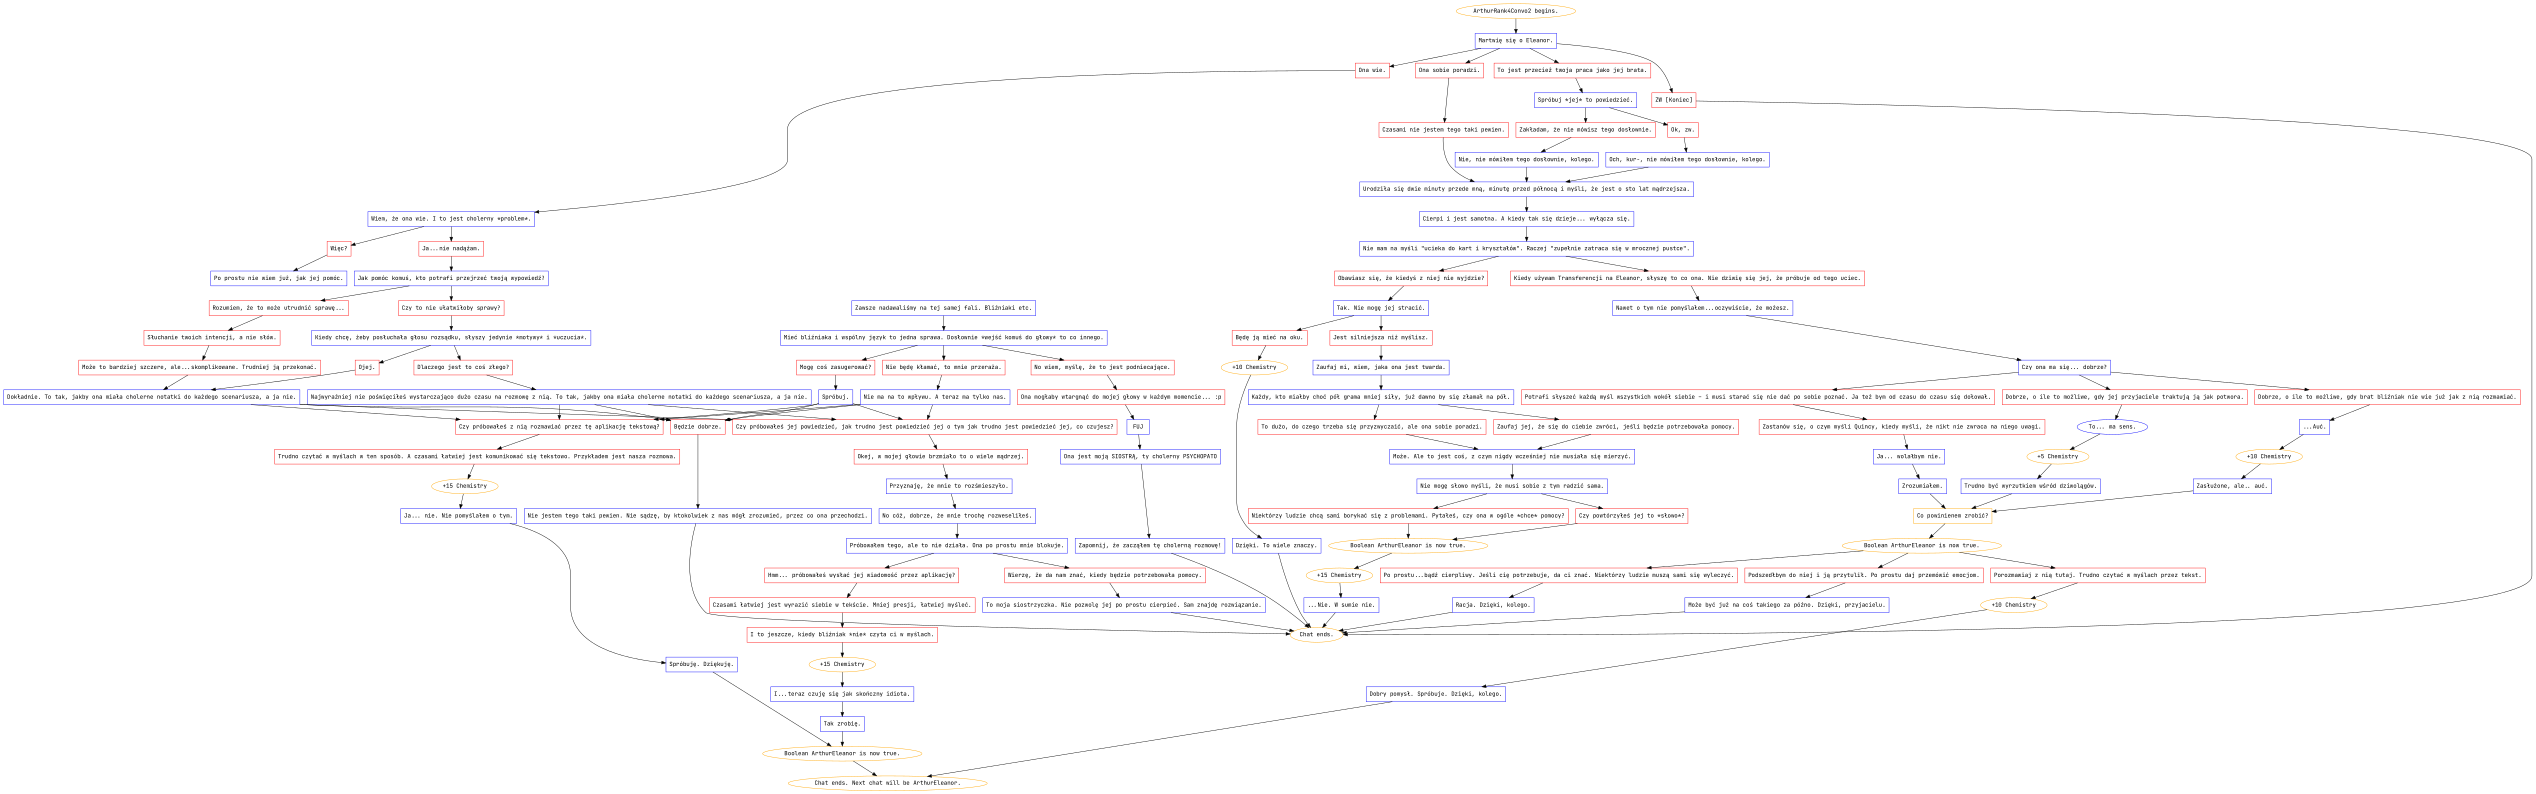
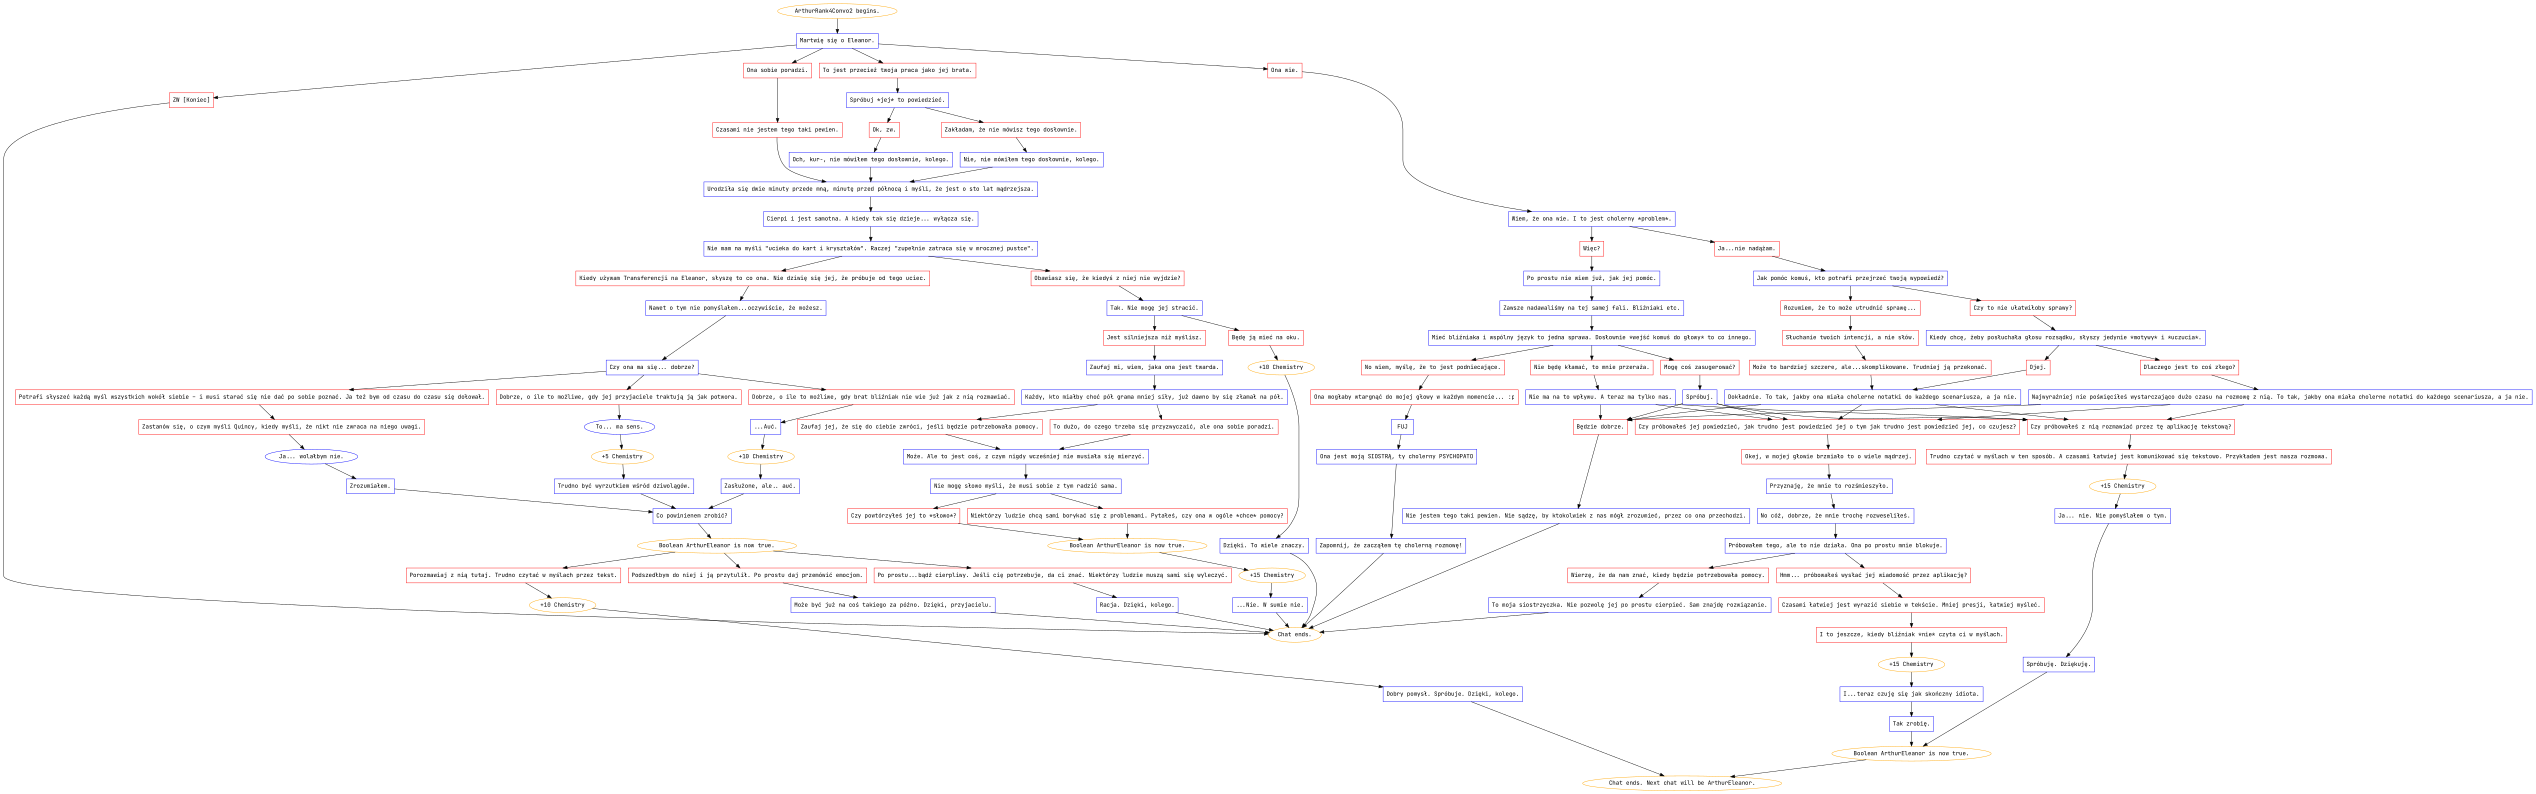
none -> (1592, 291)
(1909, 457) -> (311, 457)
(1953, 516) -> (692, 516)
